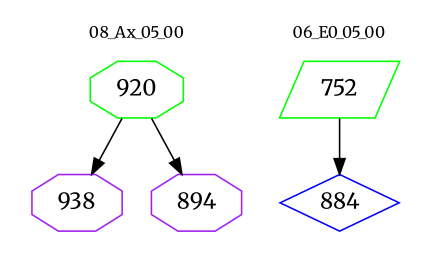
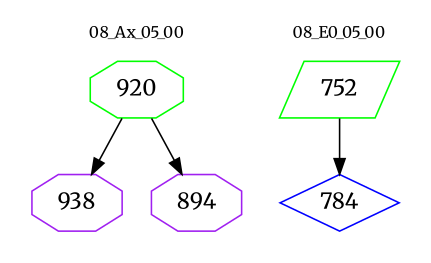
(340, 34) -> (340, 34)
(340, 203) -> (340, 203)
